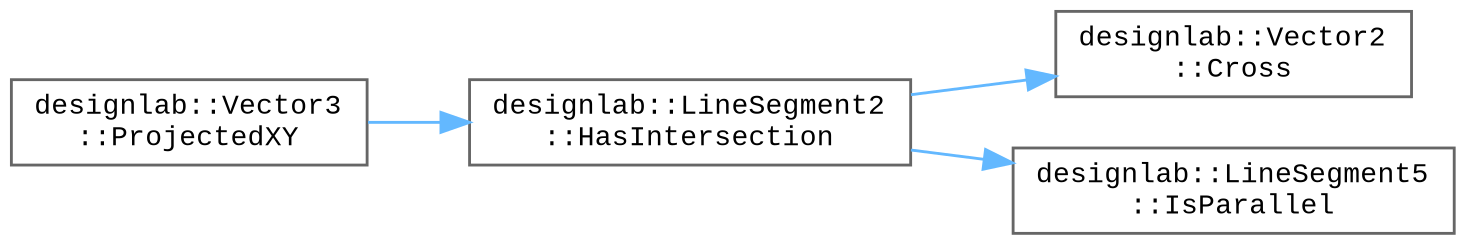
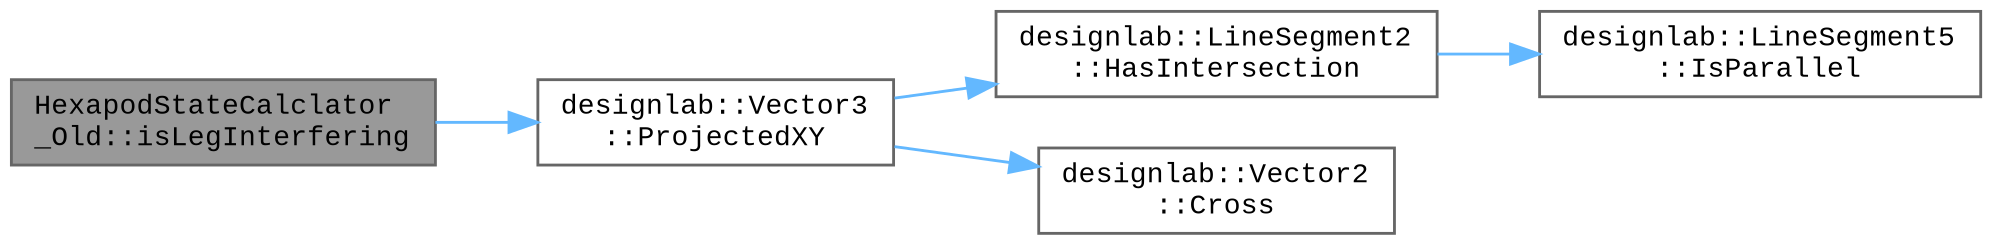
(969, 87) -> (952, 155)
none -> (223, 122)
